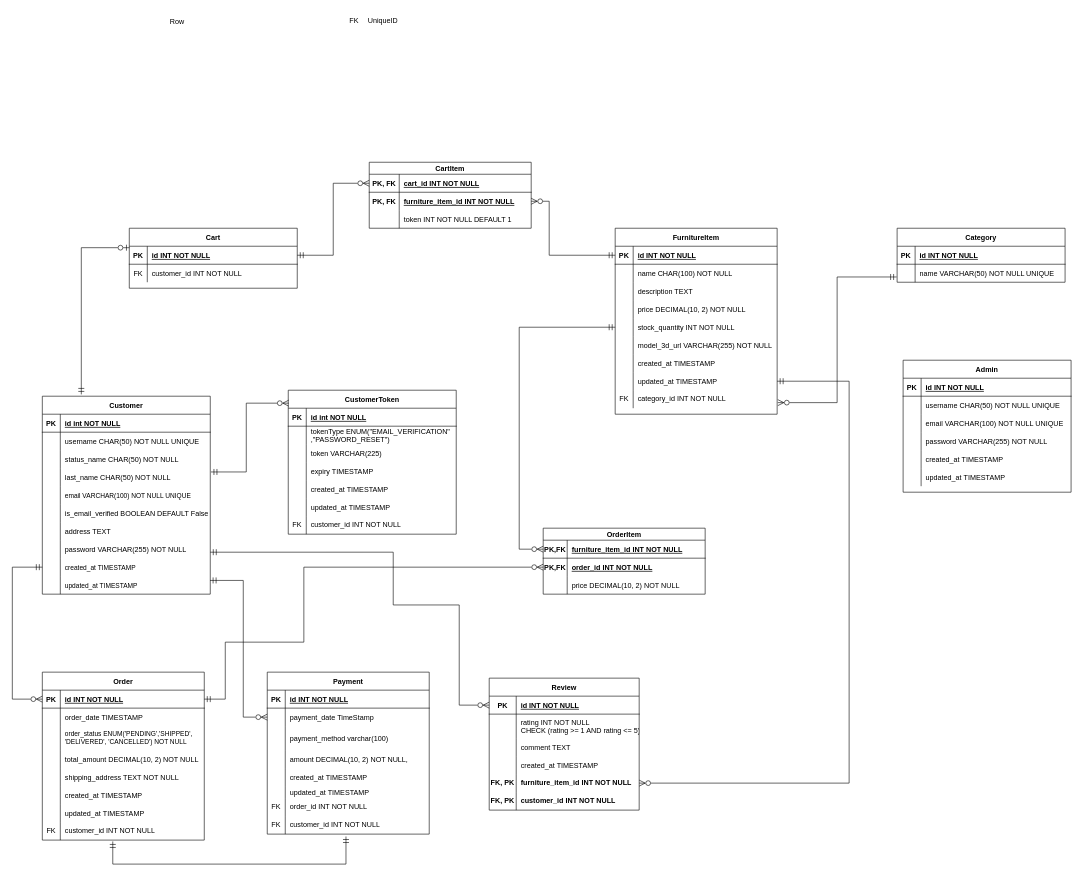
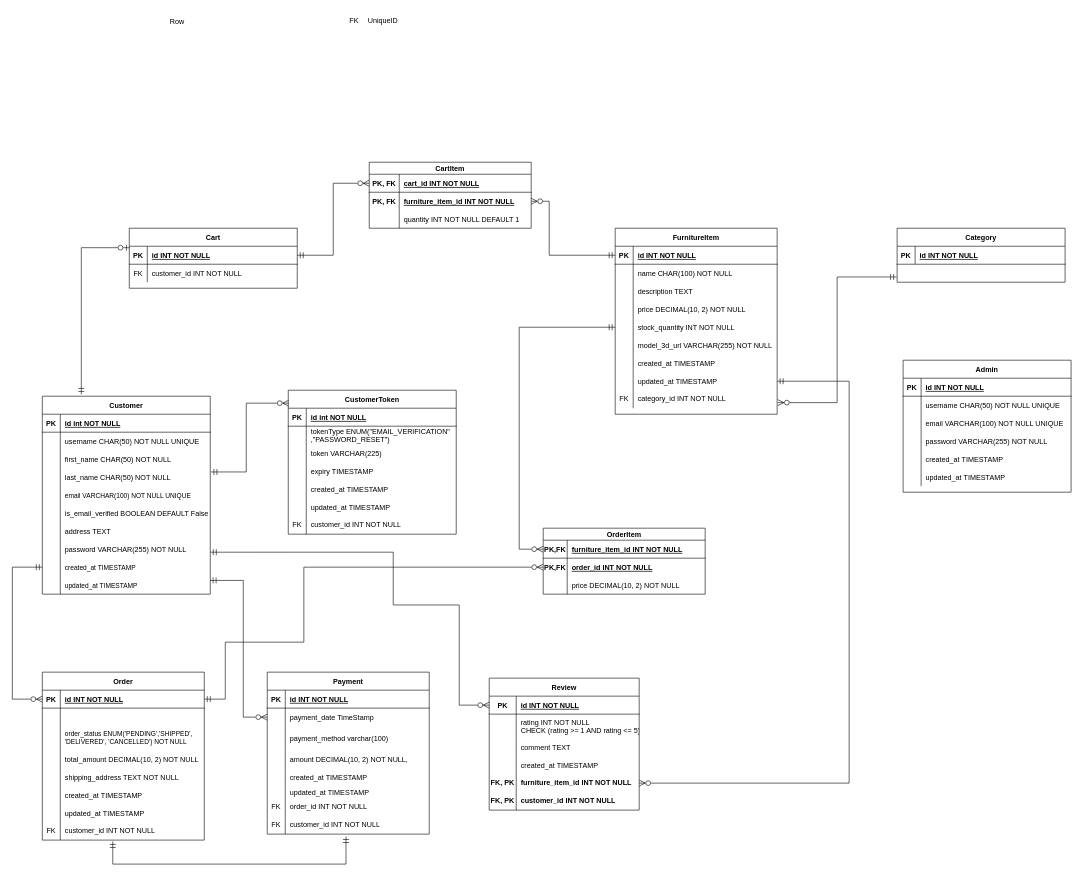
(456, 220) -> (461, 220)
(990, 273) -> none
(120, 460) -> (118, 460)
(132, 717) -> none
